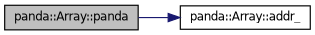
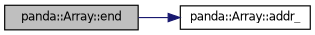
(71, 18) -> (71, 18)
